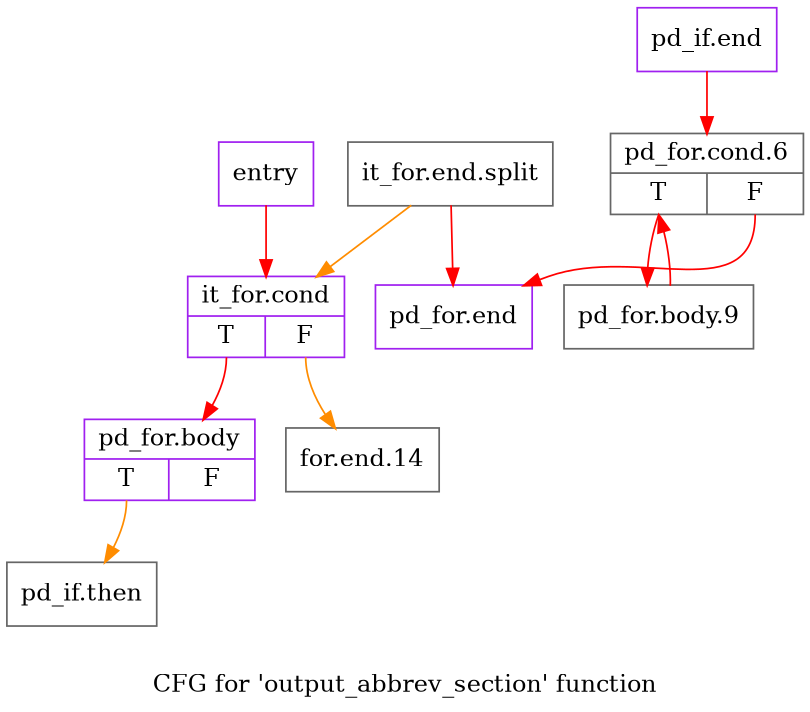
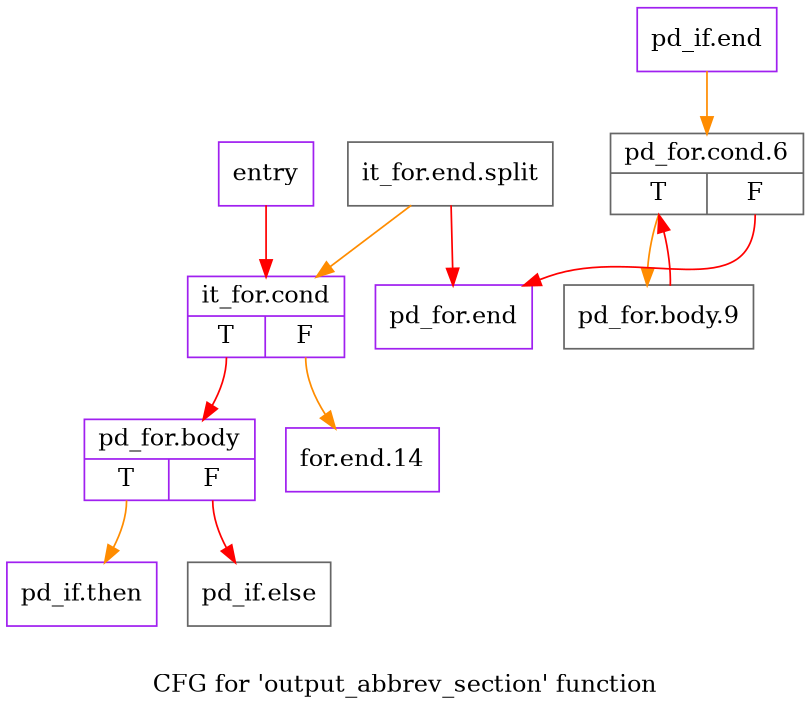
(707, 94) -> (707, 94)
(652, 241) -> (652, 241)
(363, 460) -> (363, 460)
(82, 594) -> (82, 594)
none -> (259, 594)
